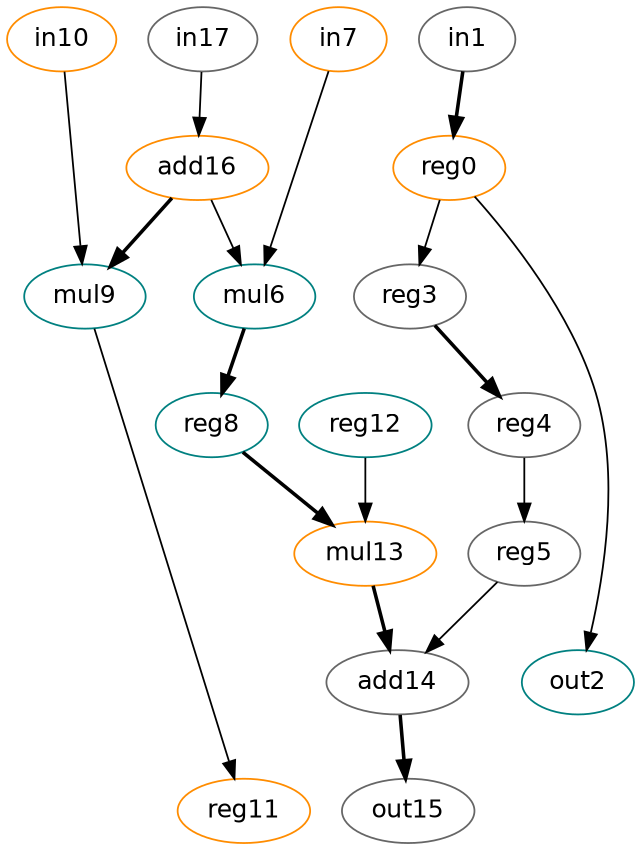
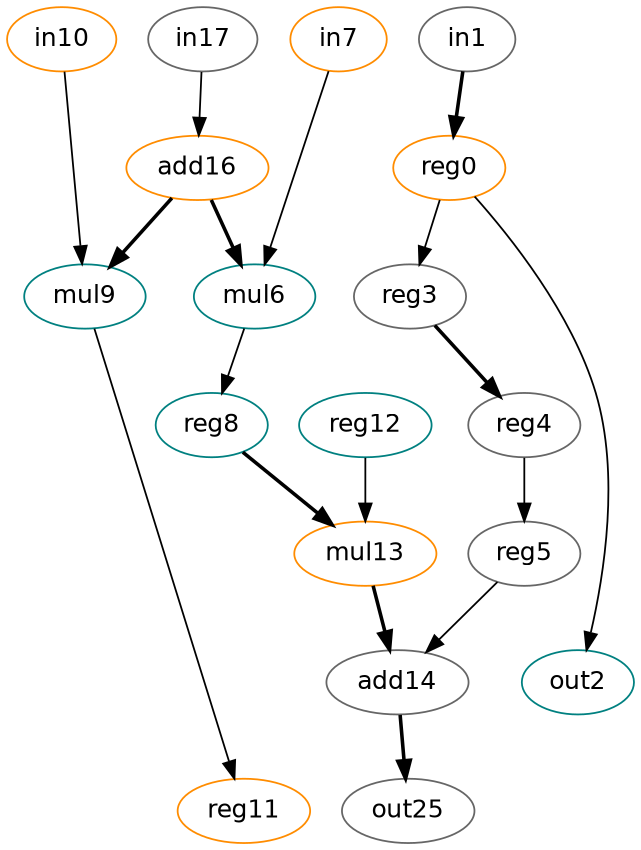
(222, 224) -> (222, 224)
(236, 352) -> (236, 352)
(408, 811) -> (408, 811)
